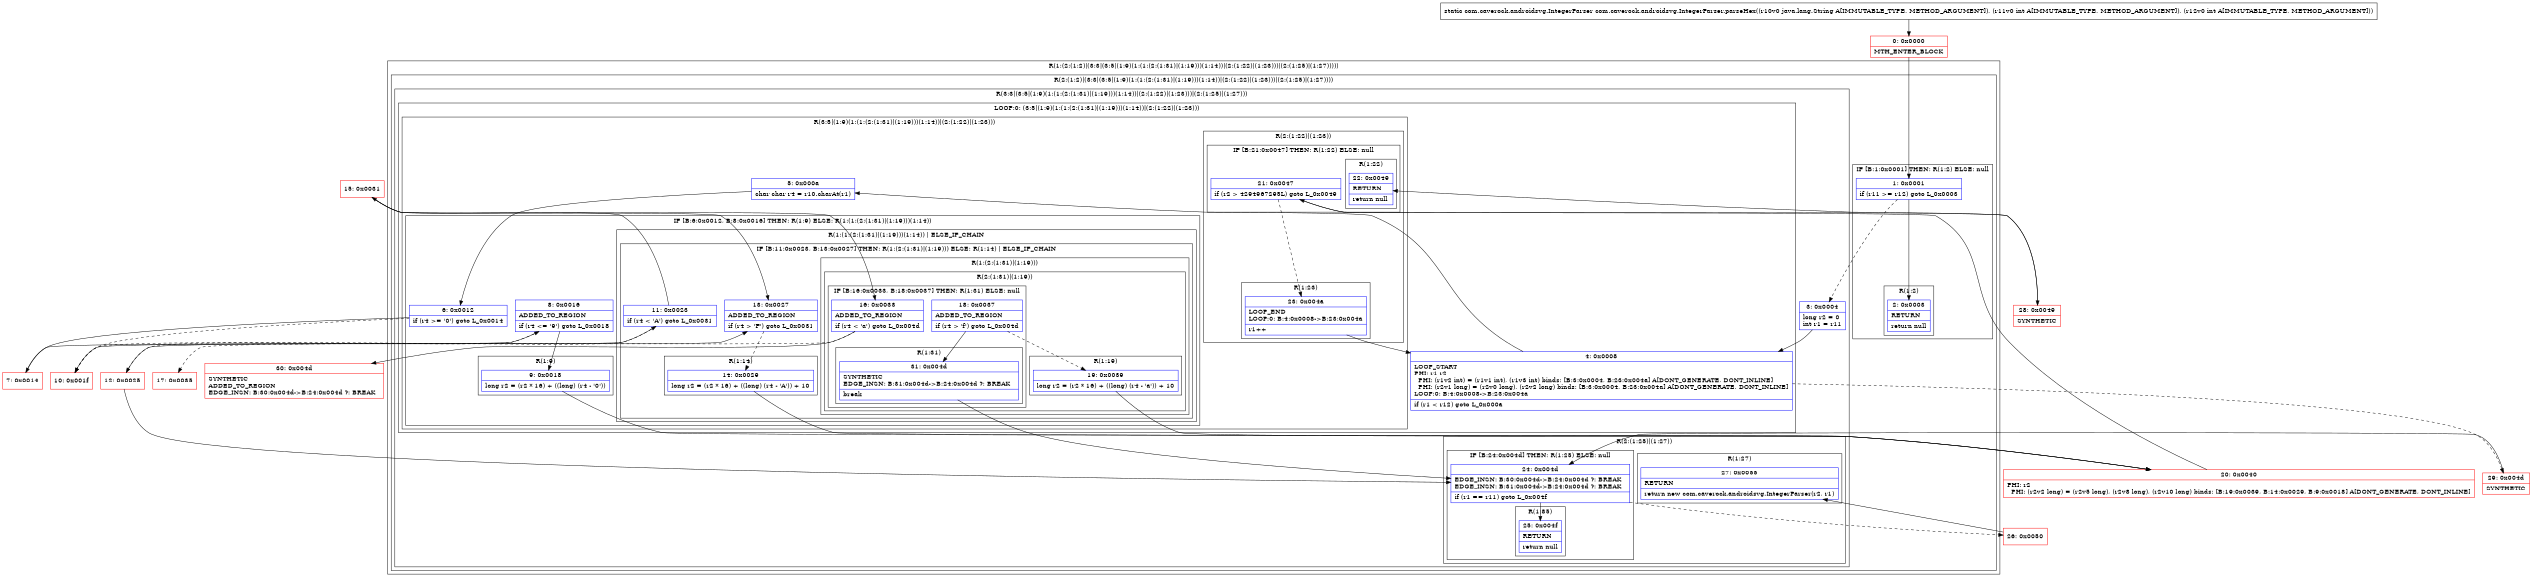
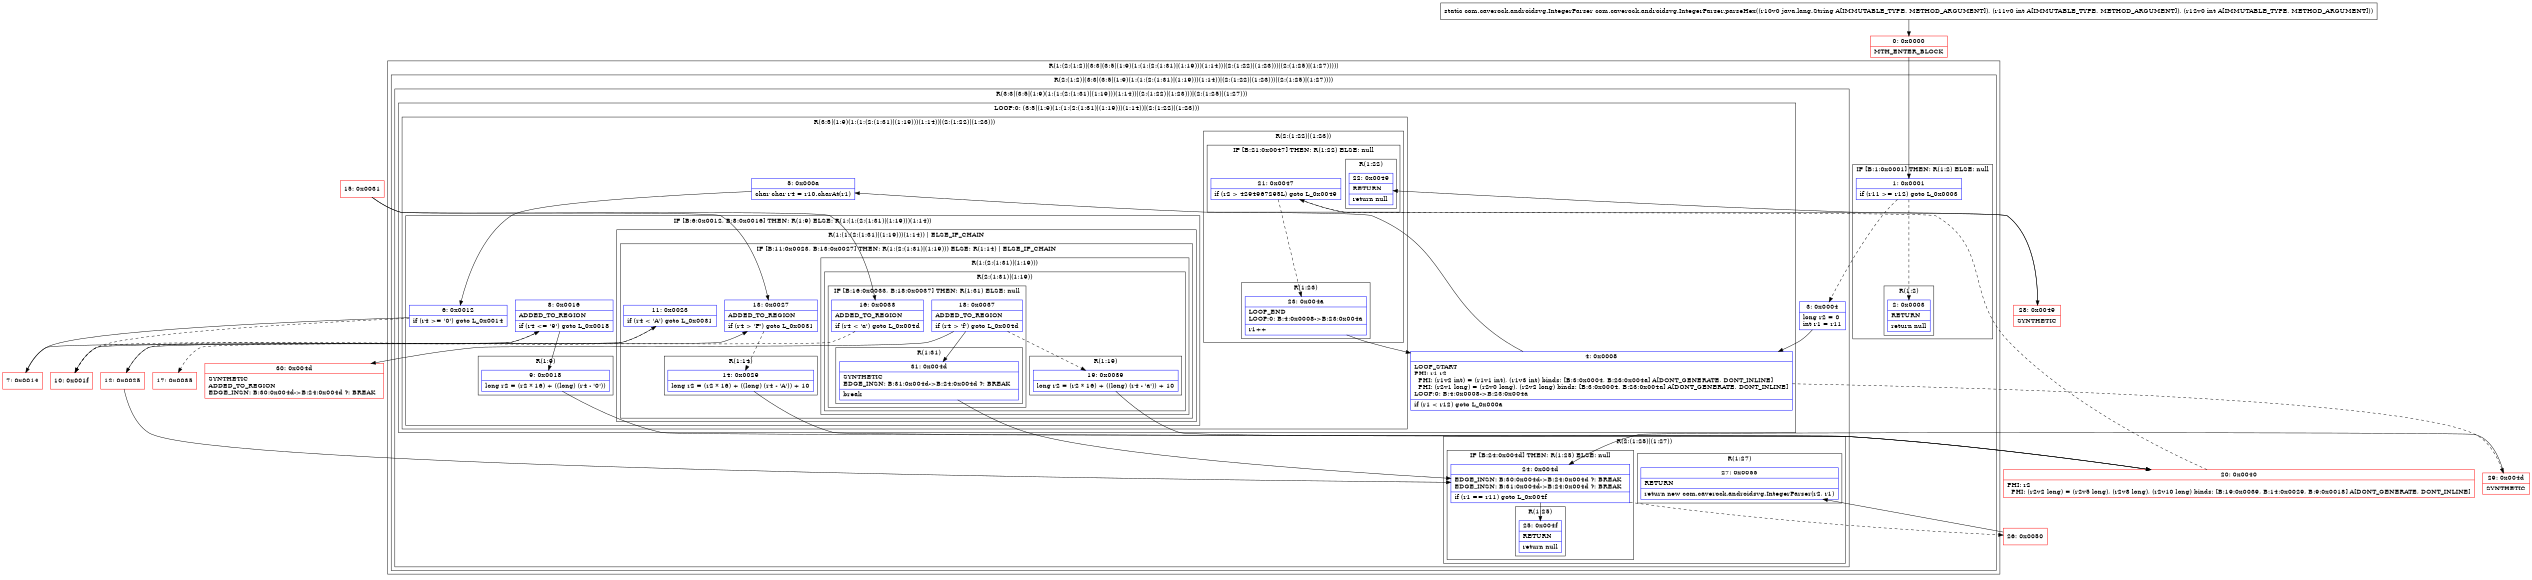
(1939, 218) -> (1939, 218)
(627, 220) -> none
(1909, 247) -> (1909, 247)
(628, 347) -> (811, 346)
(1540, 512) -> (1540, 512)
